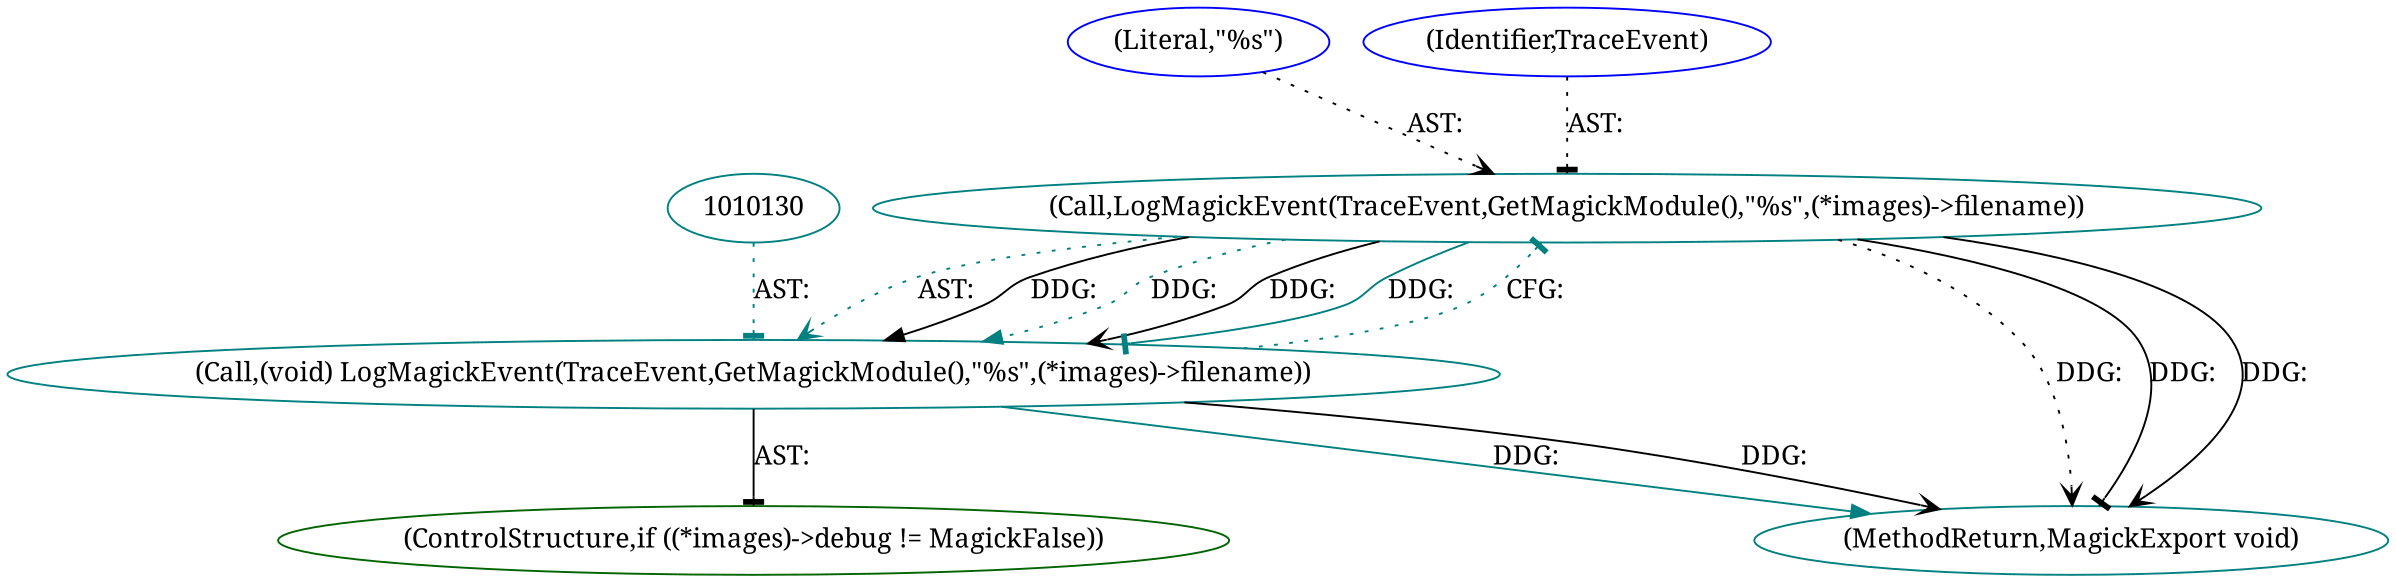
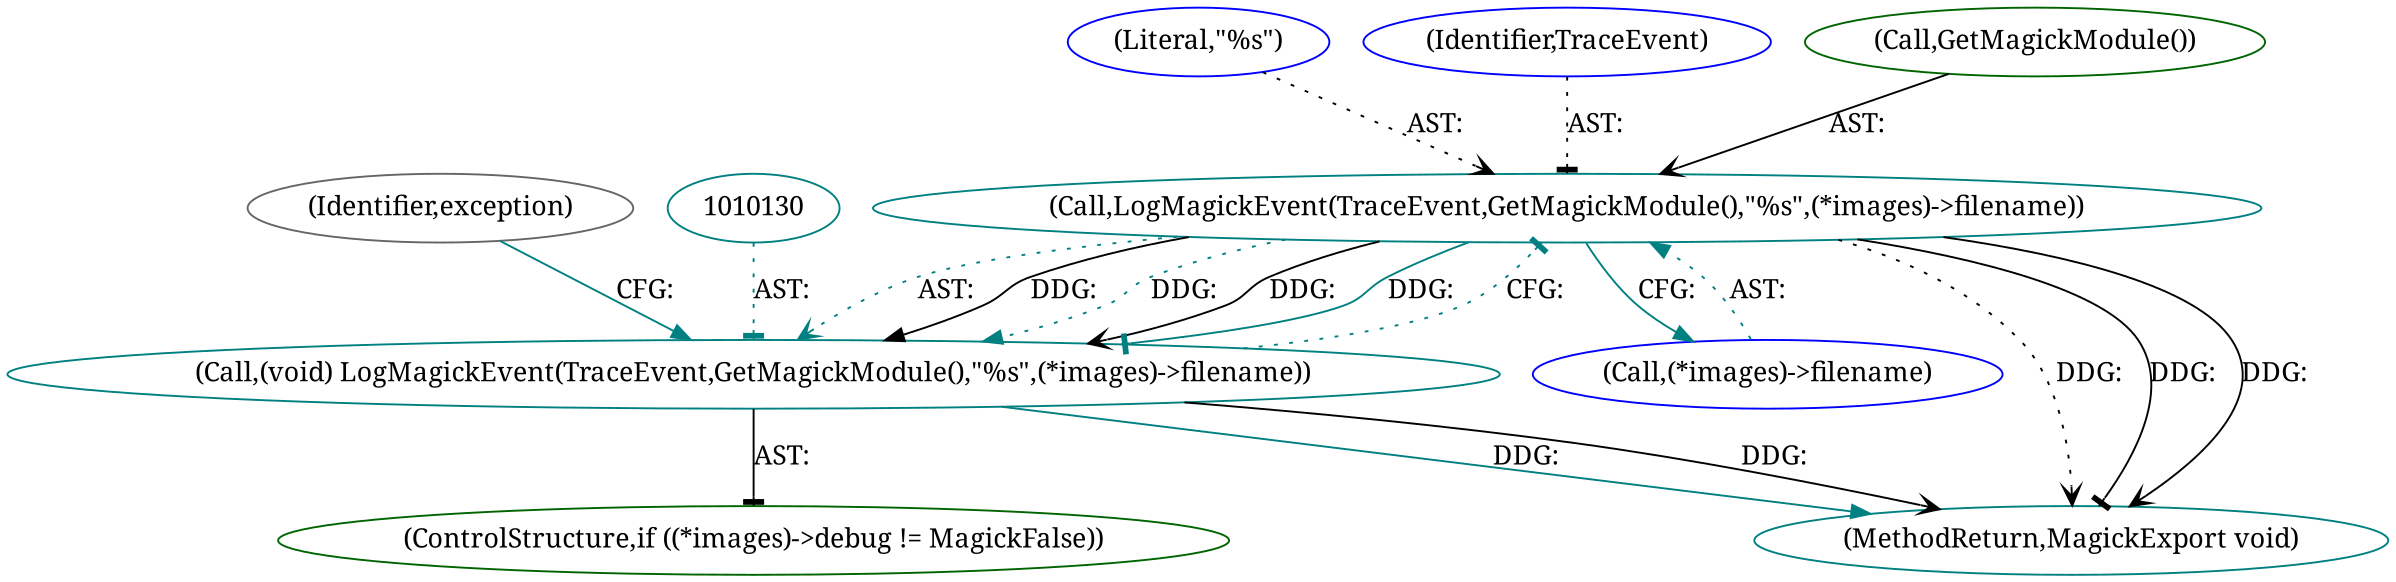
none -> (2035, 42)
none -> (440, 208)
none -> (1768, 374)
